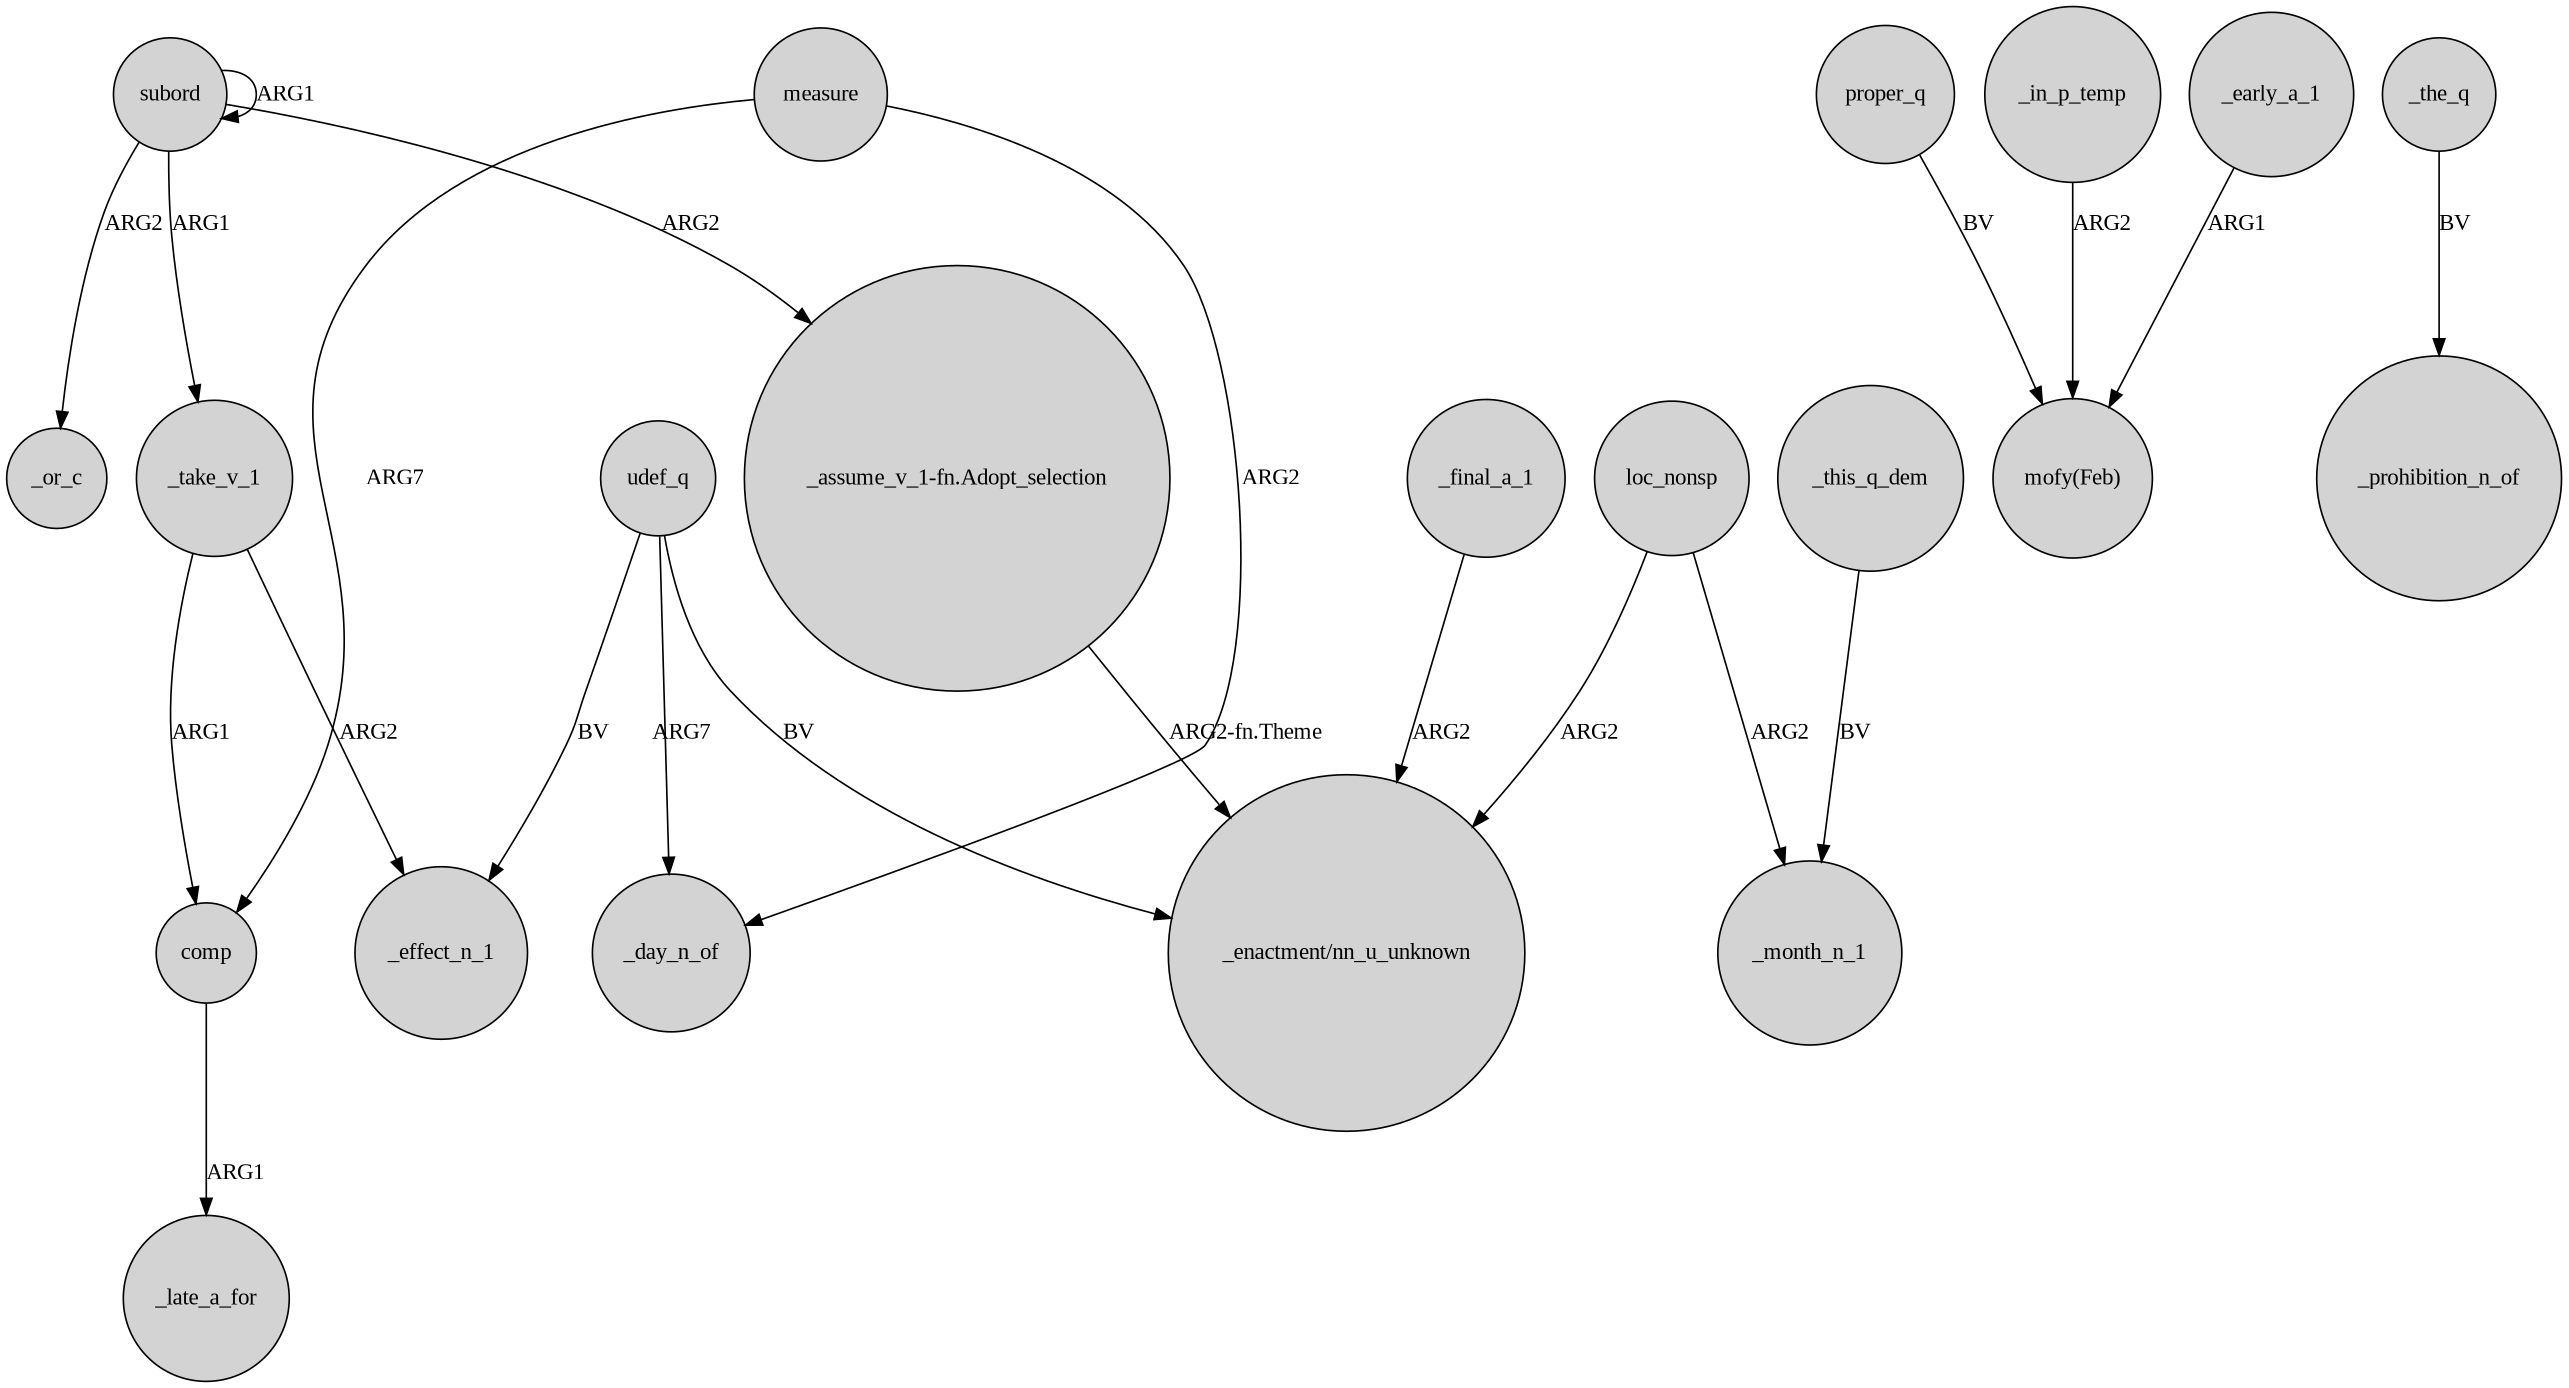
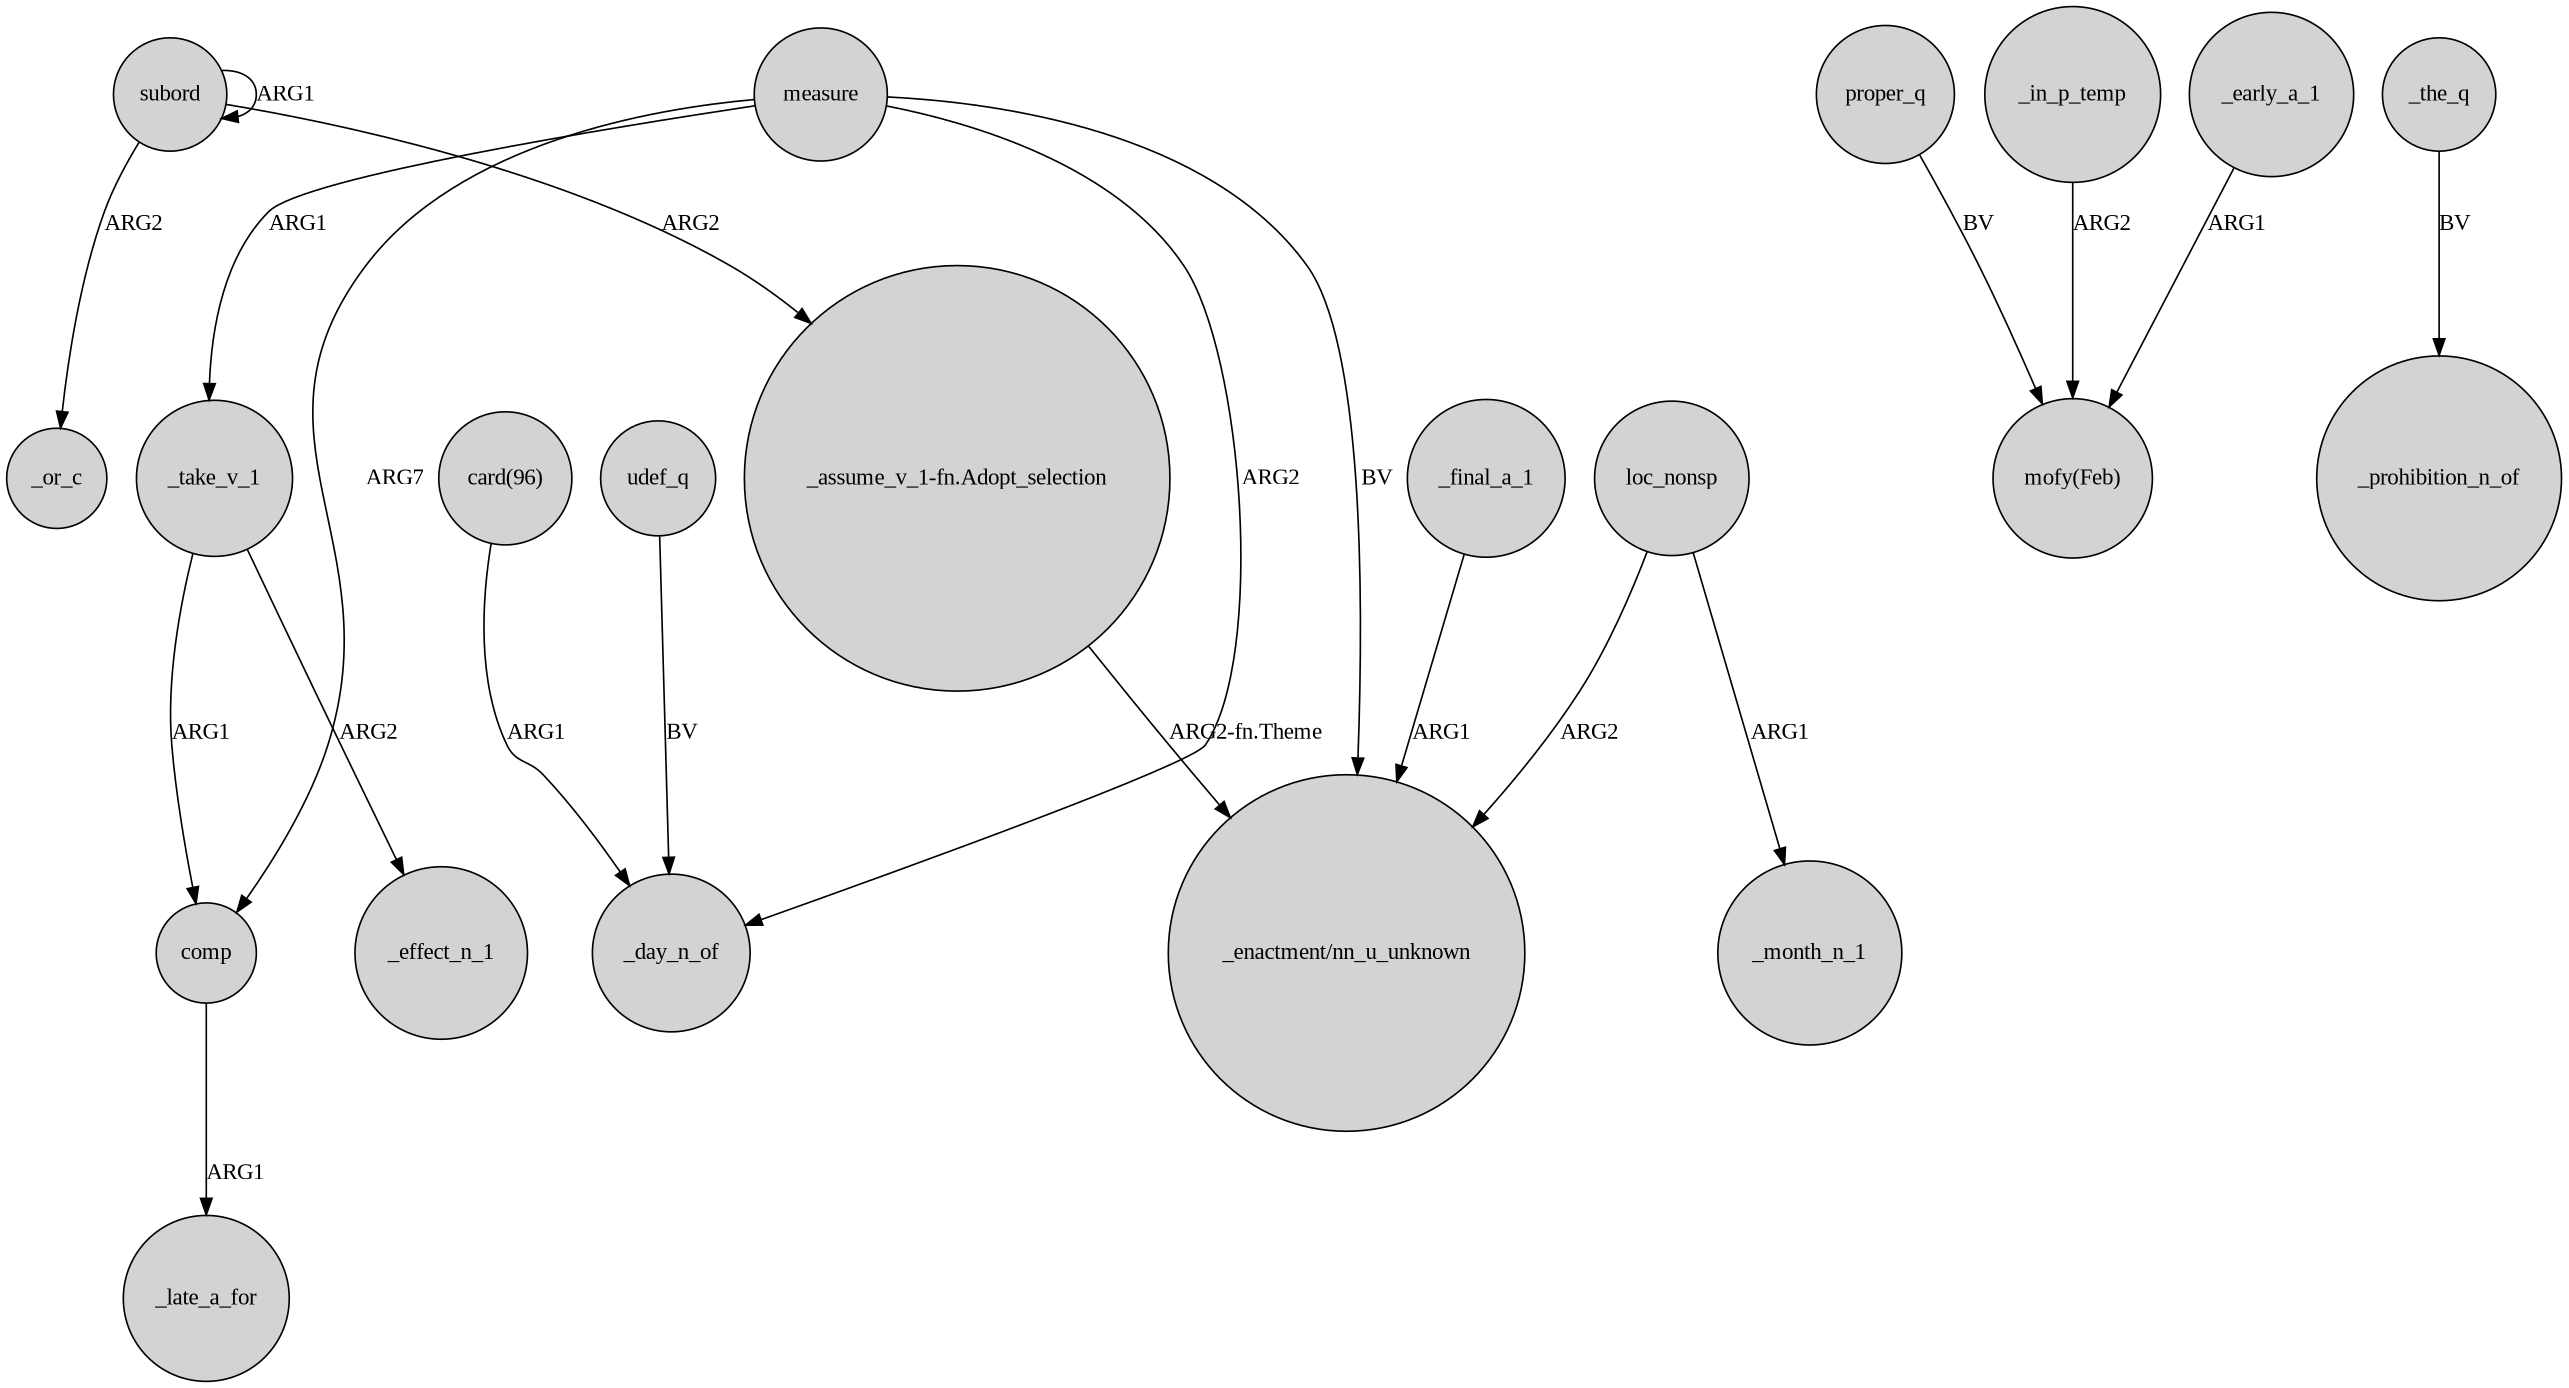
(175, 269) -> (418, 165)
none -> (505, 478)
(1871, 478) -> none
(581, 705) -> none
(682, 733) -> (682, 733)
(1442, 733) -> (1442, 733)
(1780, 733) -> (1780, 733)
(853, 789) -> (1315, 280)
